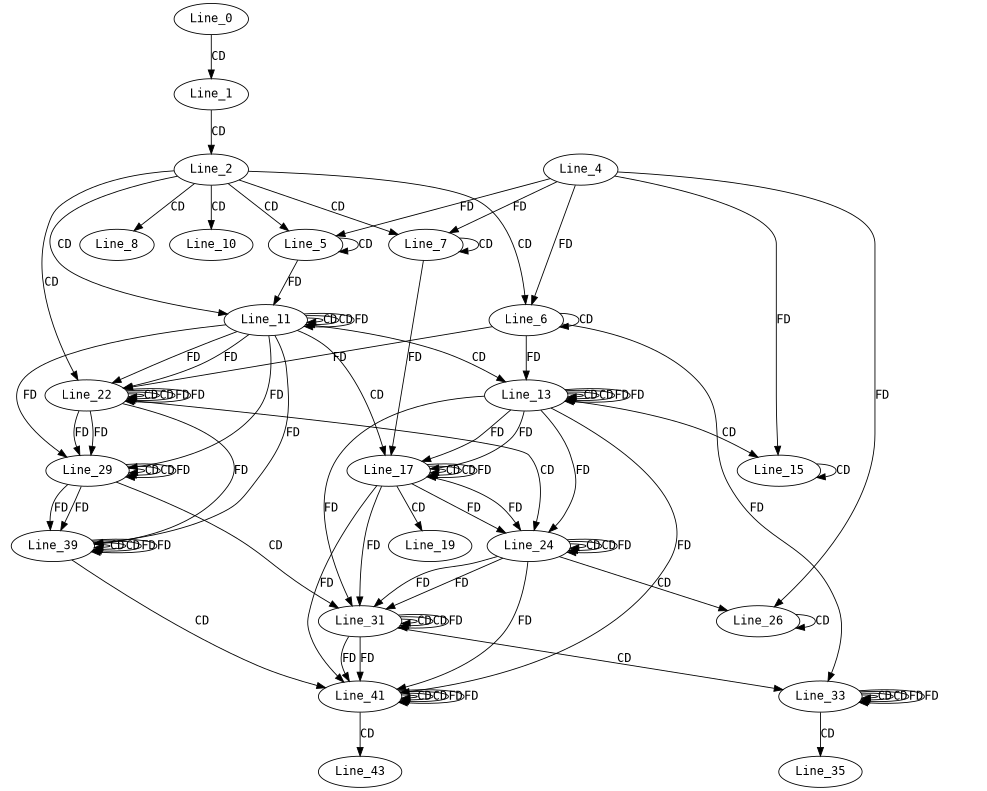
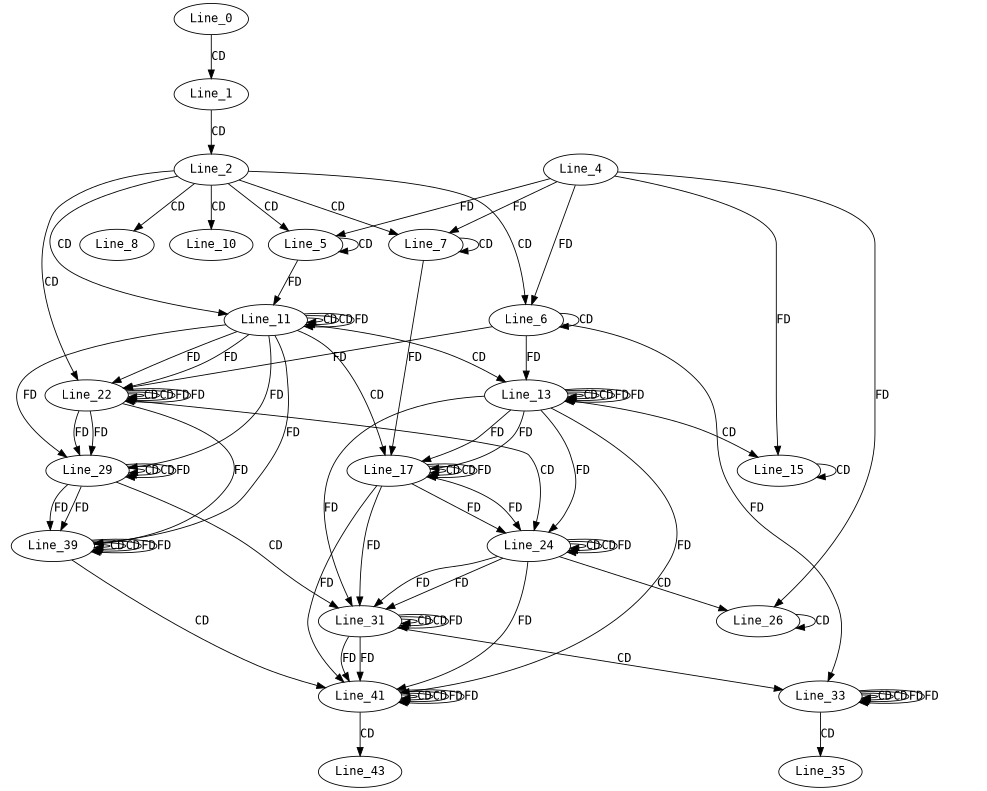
(430, 546) -> none
